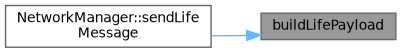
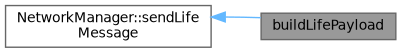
(229, 36) -> (243, 17)
